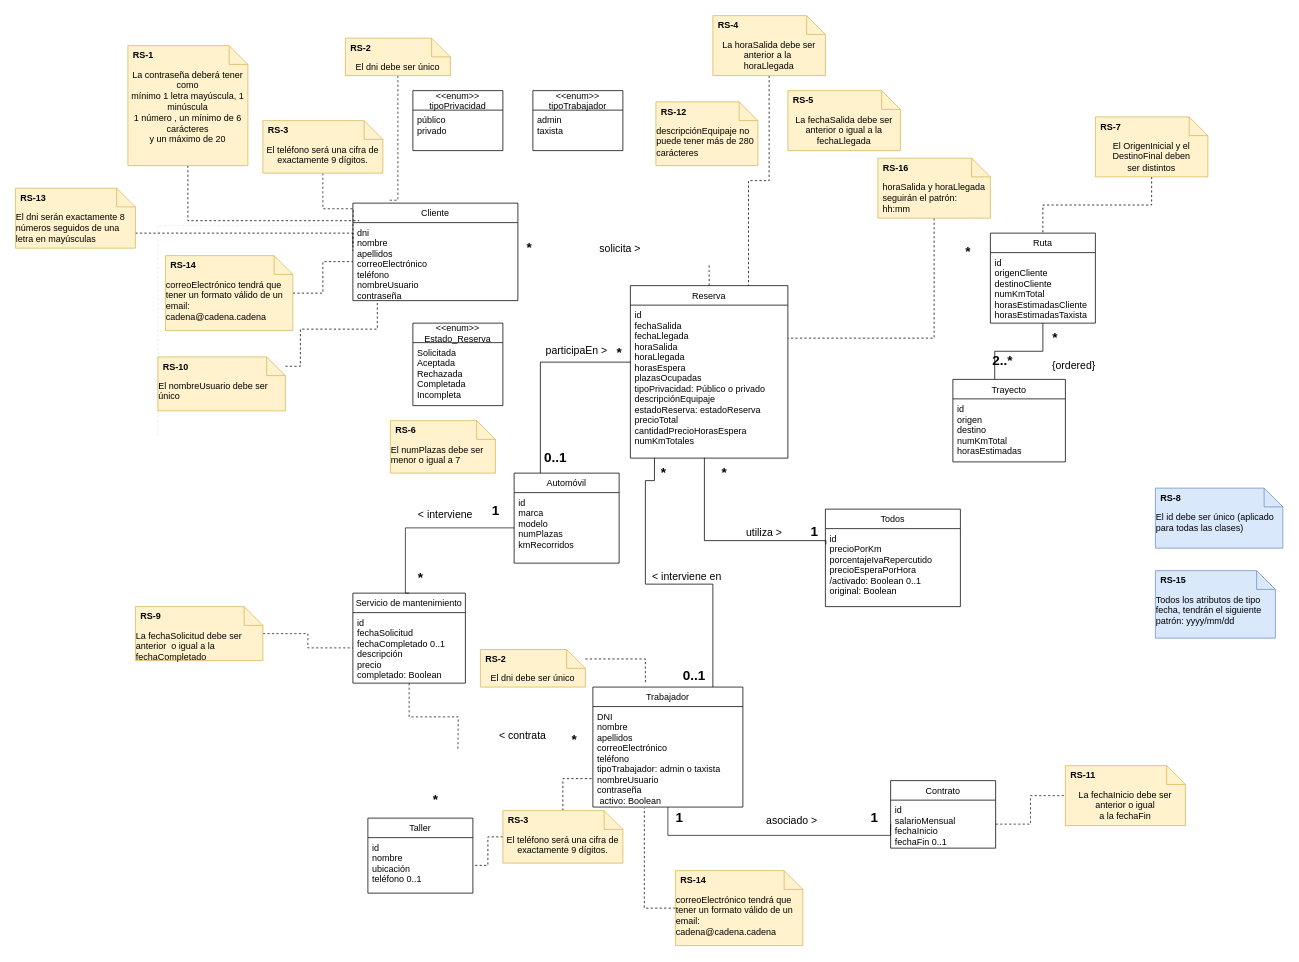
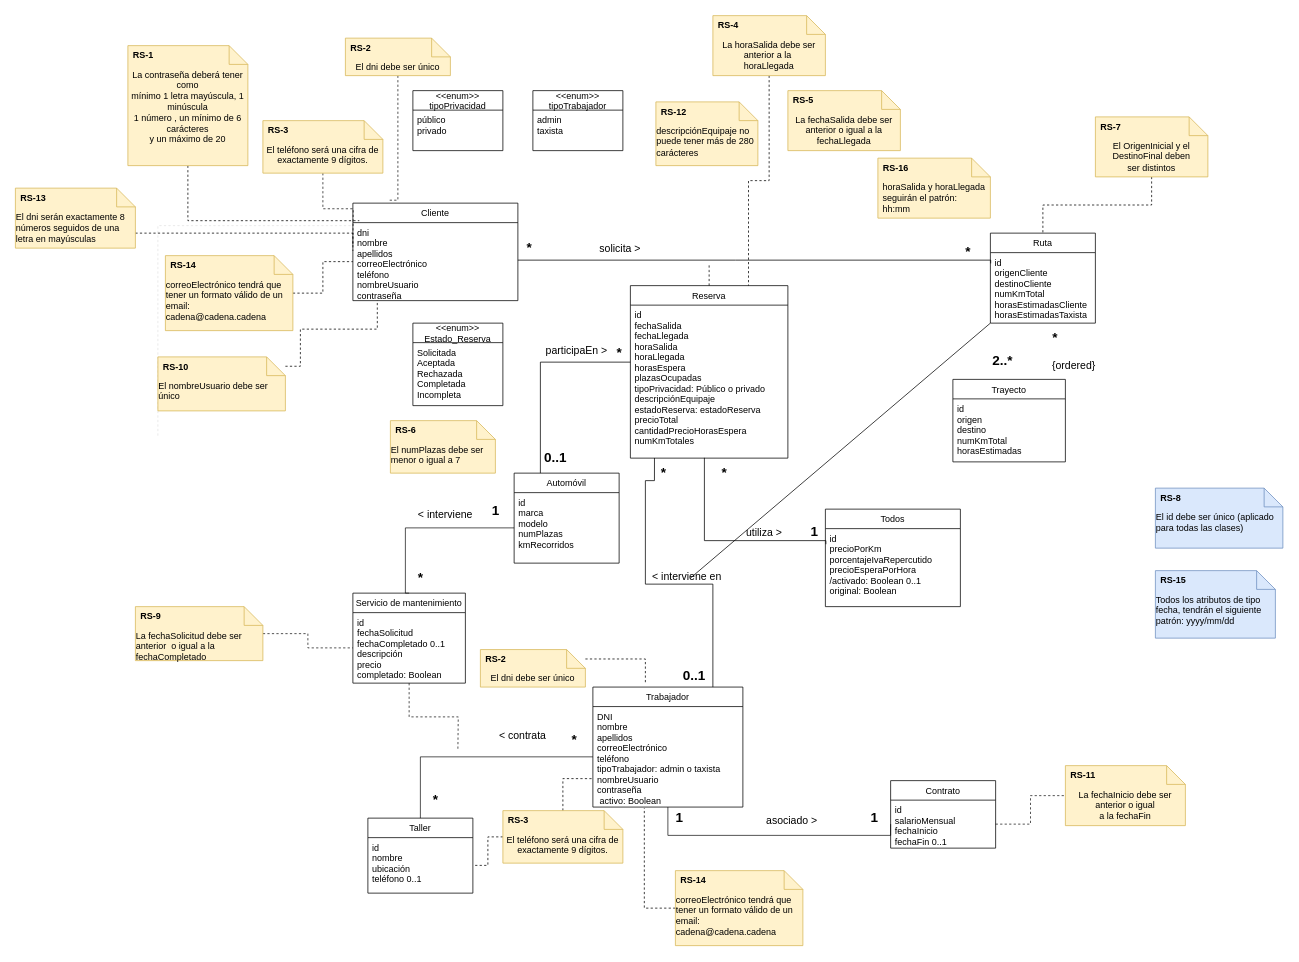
none -> (755, 260)
(922, 338) -> none
(1021, 351) -> (841, 450)
none -> (478, 757)
